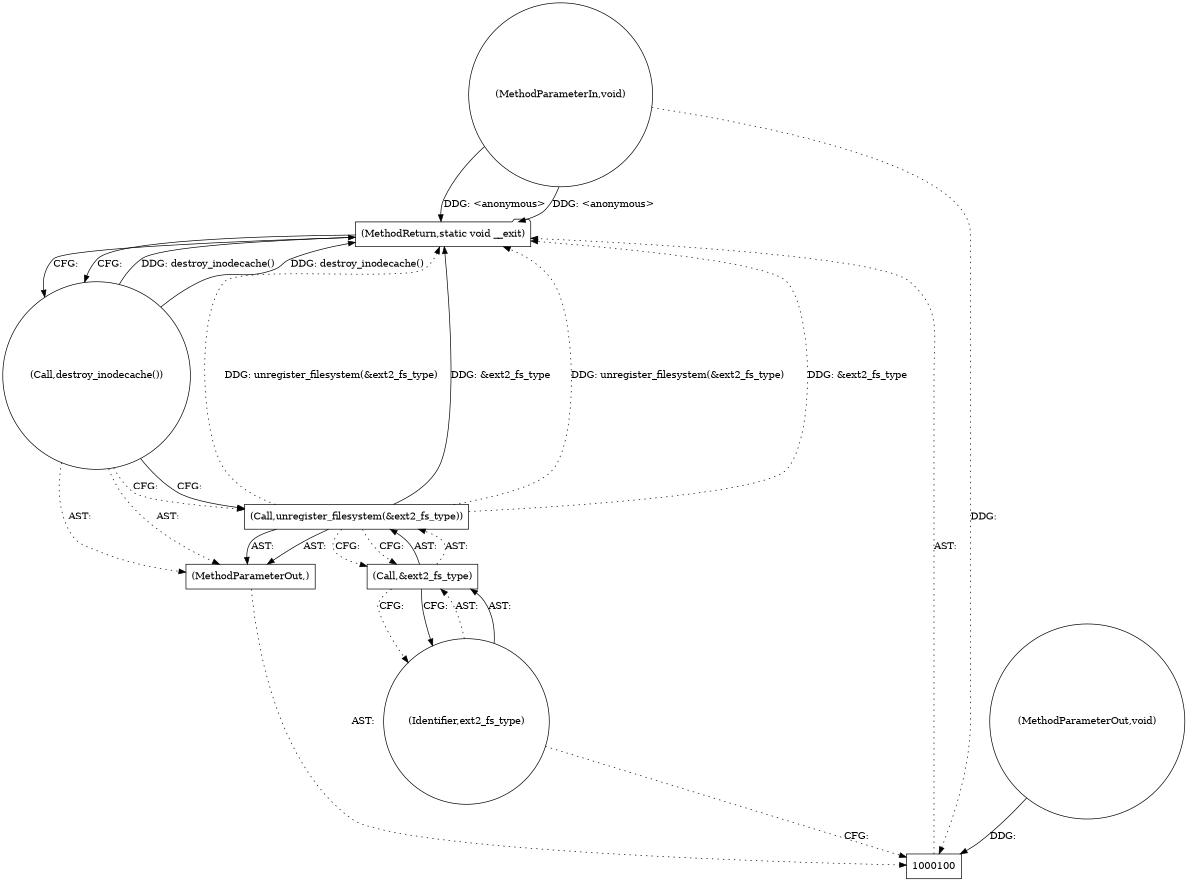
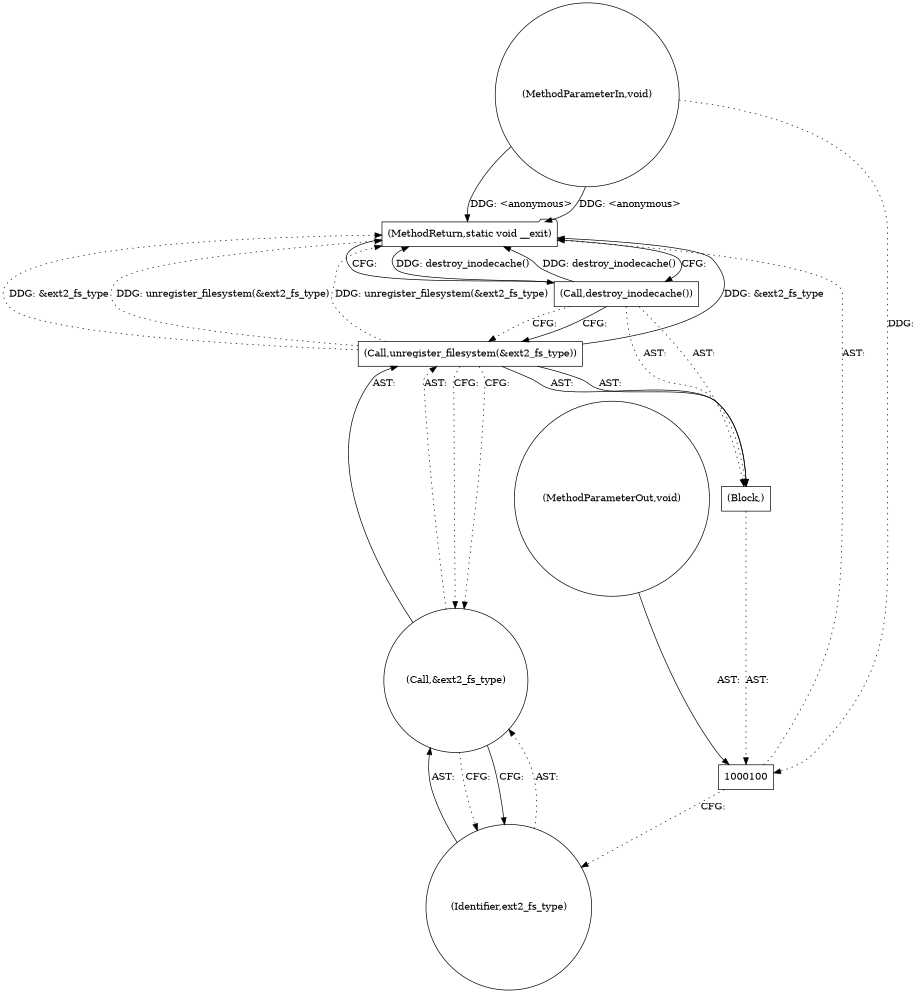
(97, 376) -> (626, 294)
(251, 577) -> (746, 499)
(422, 577) -> (456, 680)
(723, 801) -> (656, 827)
(1004, 836) -> (730, 680)
